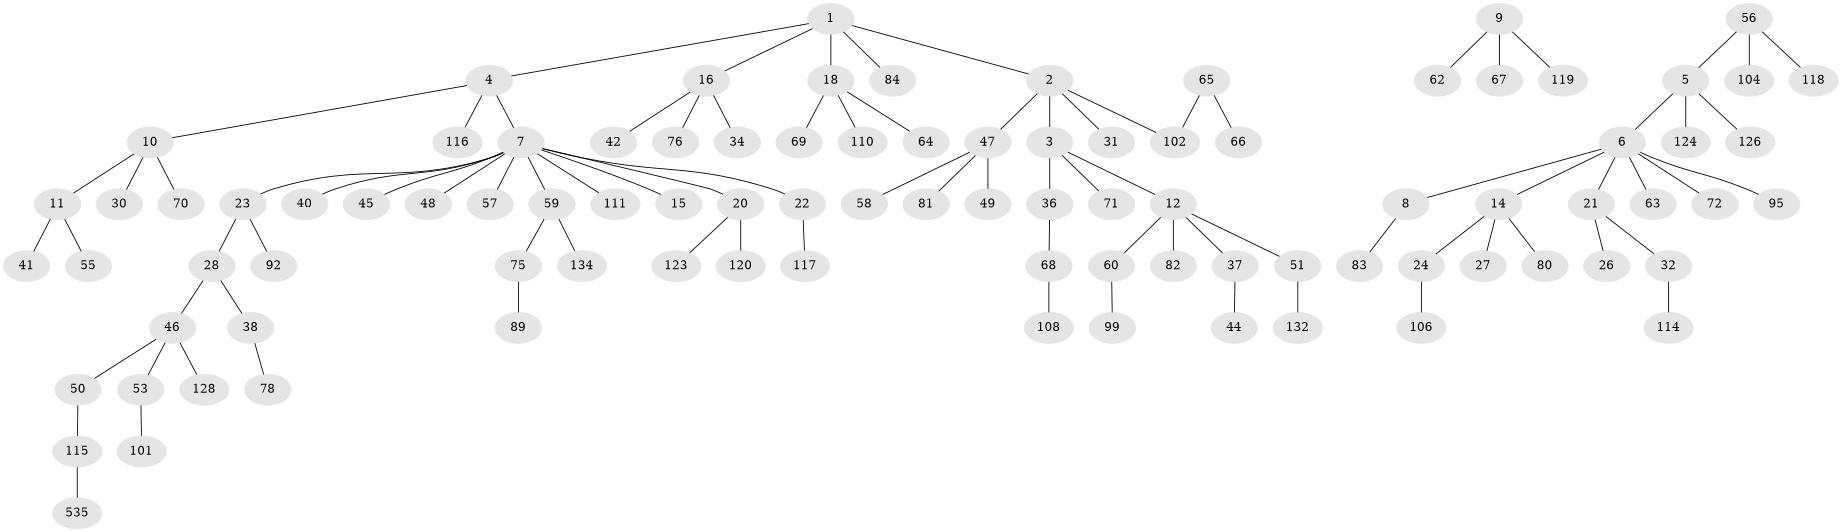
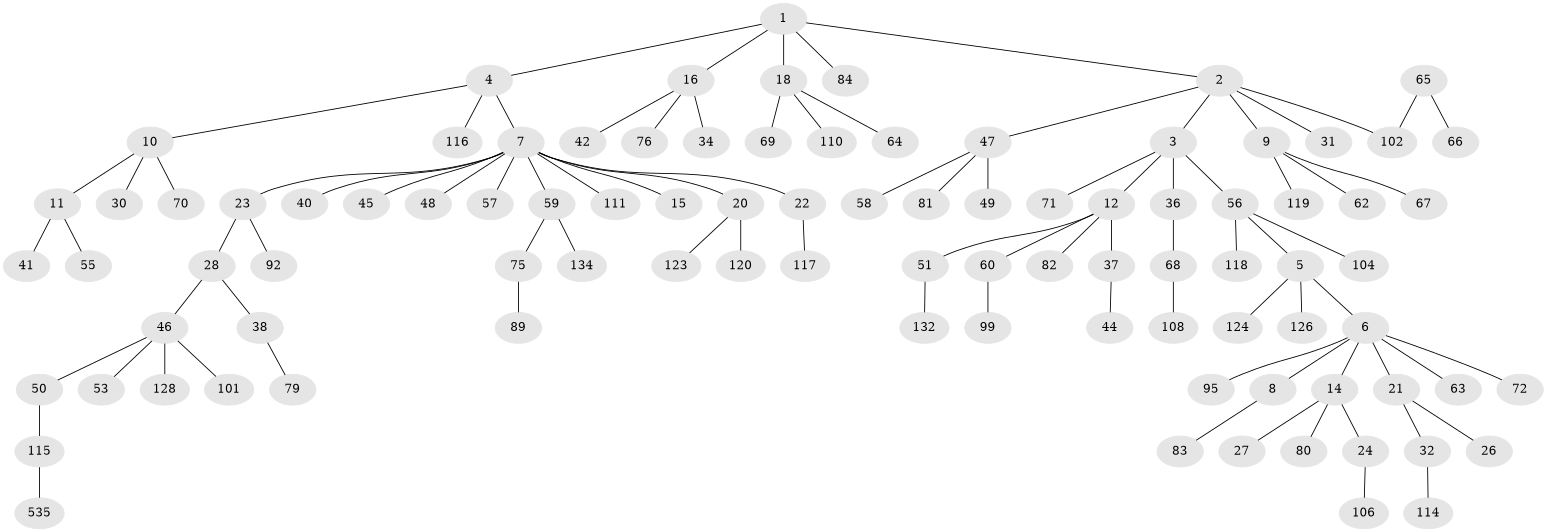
none -> (1243, 112)
none -> (1204, 173)
(268, 390) -> (293, 390)
(141, 421) -> (197, 359)
